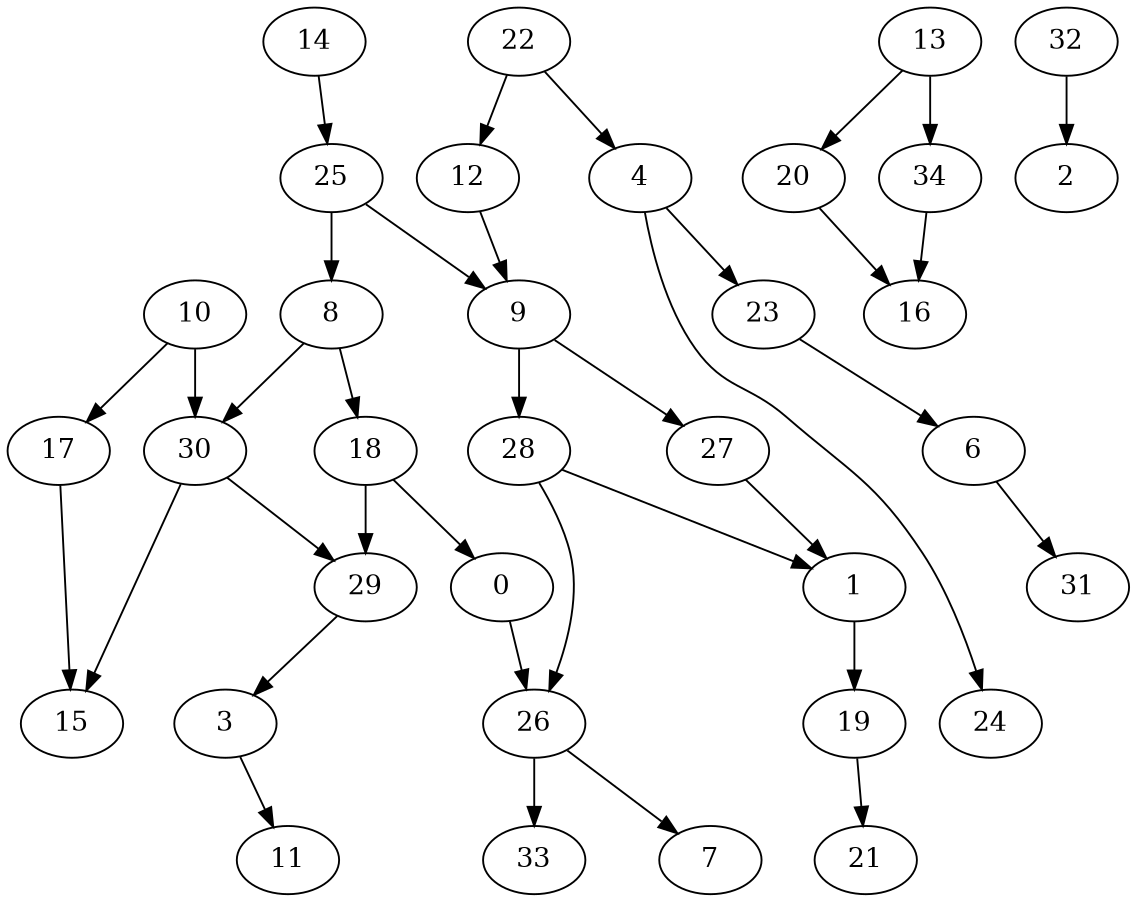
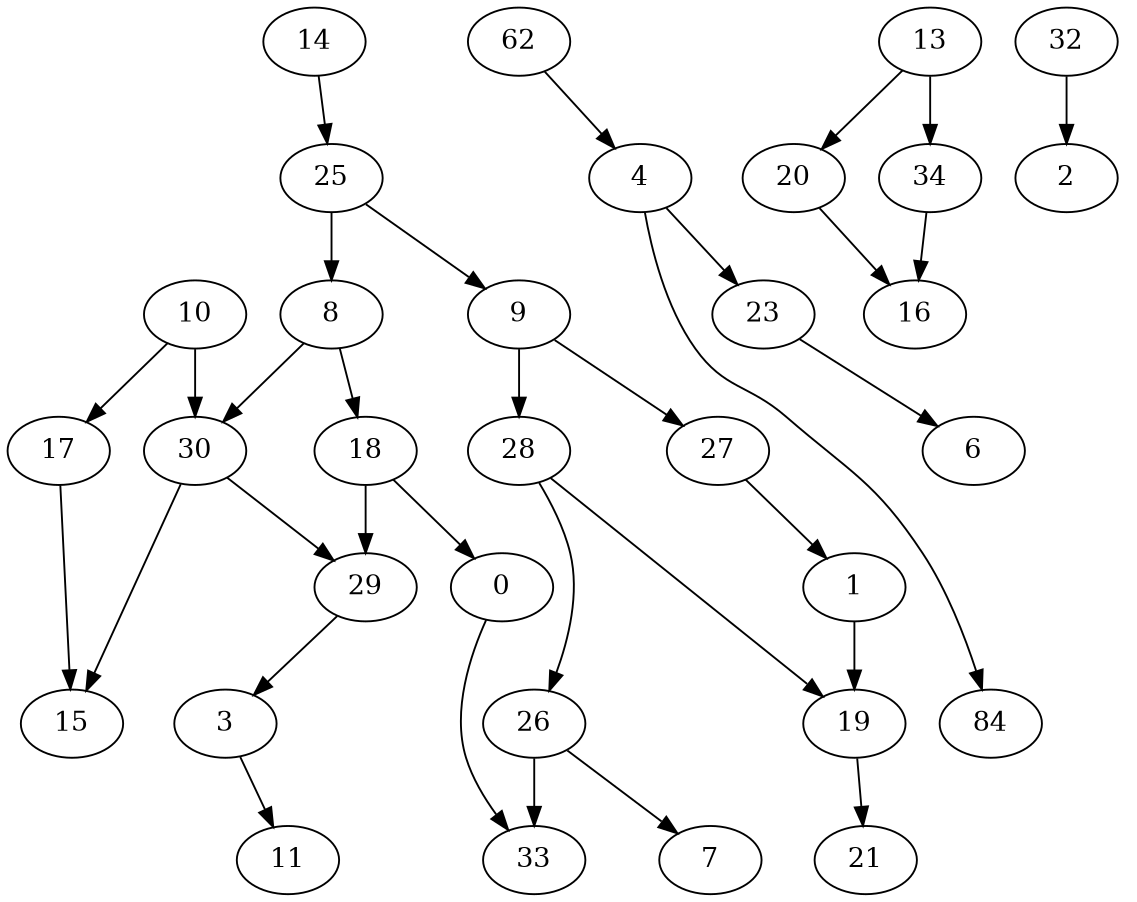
(519, 42) -> (519, 42)
(468, 178) -> none
(678, 516) -> (679, 581)
(1078, 587) -> none
(516, 646) -> (461, 719)
(991, 724) -> (991, 724)
